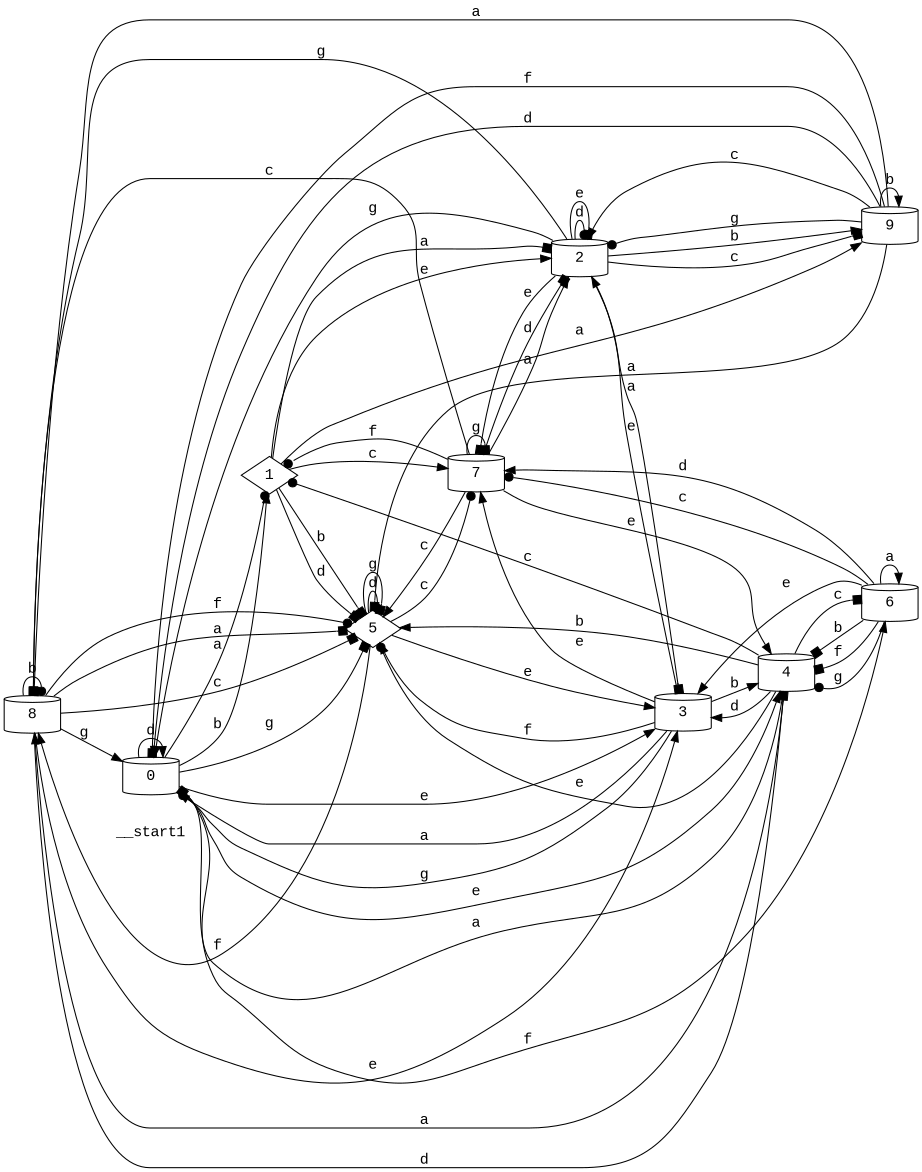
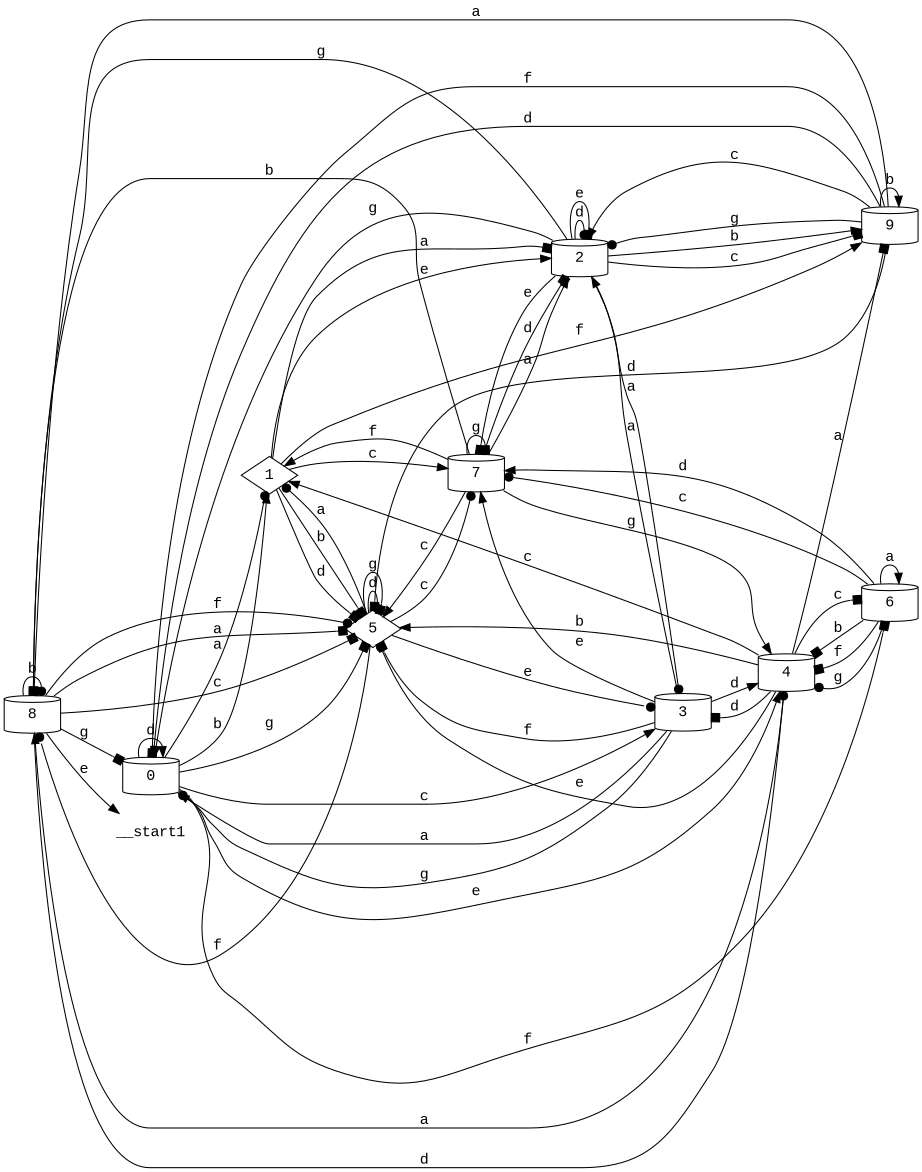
(269, 171) -> (269, 171)
(580, 331) -> (580, 331)
(631, 367) -> (631, 367)
(631, 427) -> (631, 427)
(370, 439) -> (370, 439)
(648, 488) -> (648, 488)
(631, 522) -> (631, 522)
none -> (337, 547)
(529, 566) -> (529, 566)
(774, 616) -> none
(516, 676) -> (516, 676)
(735, 684) -> (735, 684)
(749, 710) -> (749, 710)
(505, 735) -> (505, 735)
(87, 743) -> (87, 743)
(425, 796) -> (425, 796)
(237, 942) -> (237, 942)
(467, 942) -> (840, 455)
(544, 1044) -> (544, 1044)
(335, 1083) -> (77, 772)
(408, 1168) -> (408, 1168)
